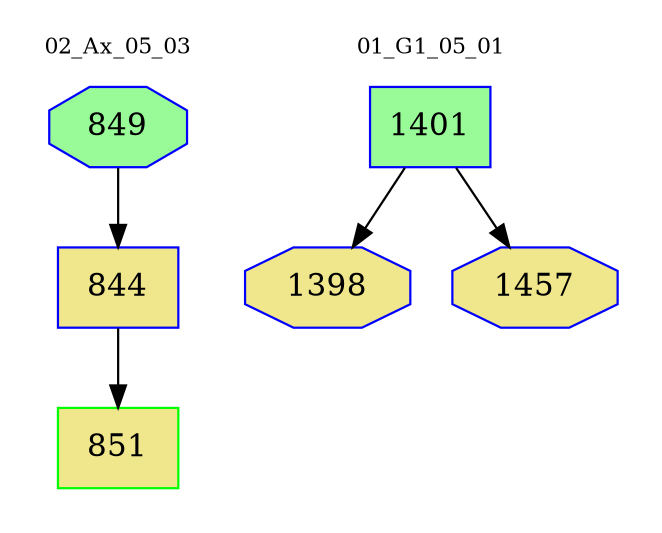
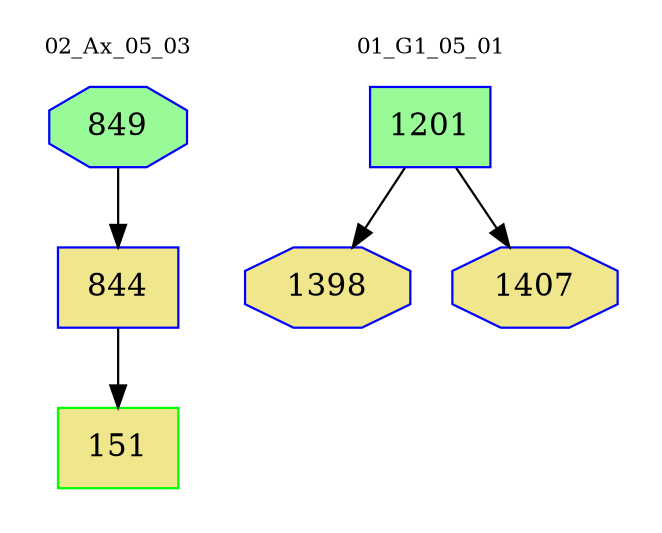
(430, 127) -> (430, 127)
(535, 288) -> (535, 288)
(118, 448) -> (118, 448)
